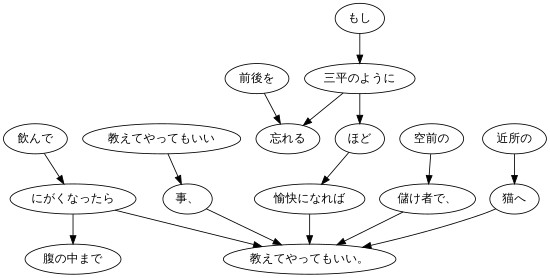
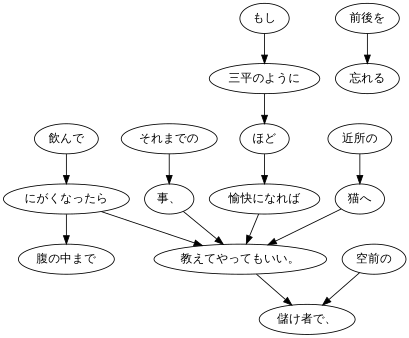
(327, 107) -> none
(162, 139) -> (169, 139)
(374, 227) -> (271, 287)
